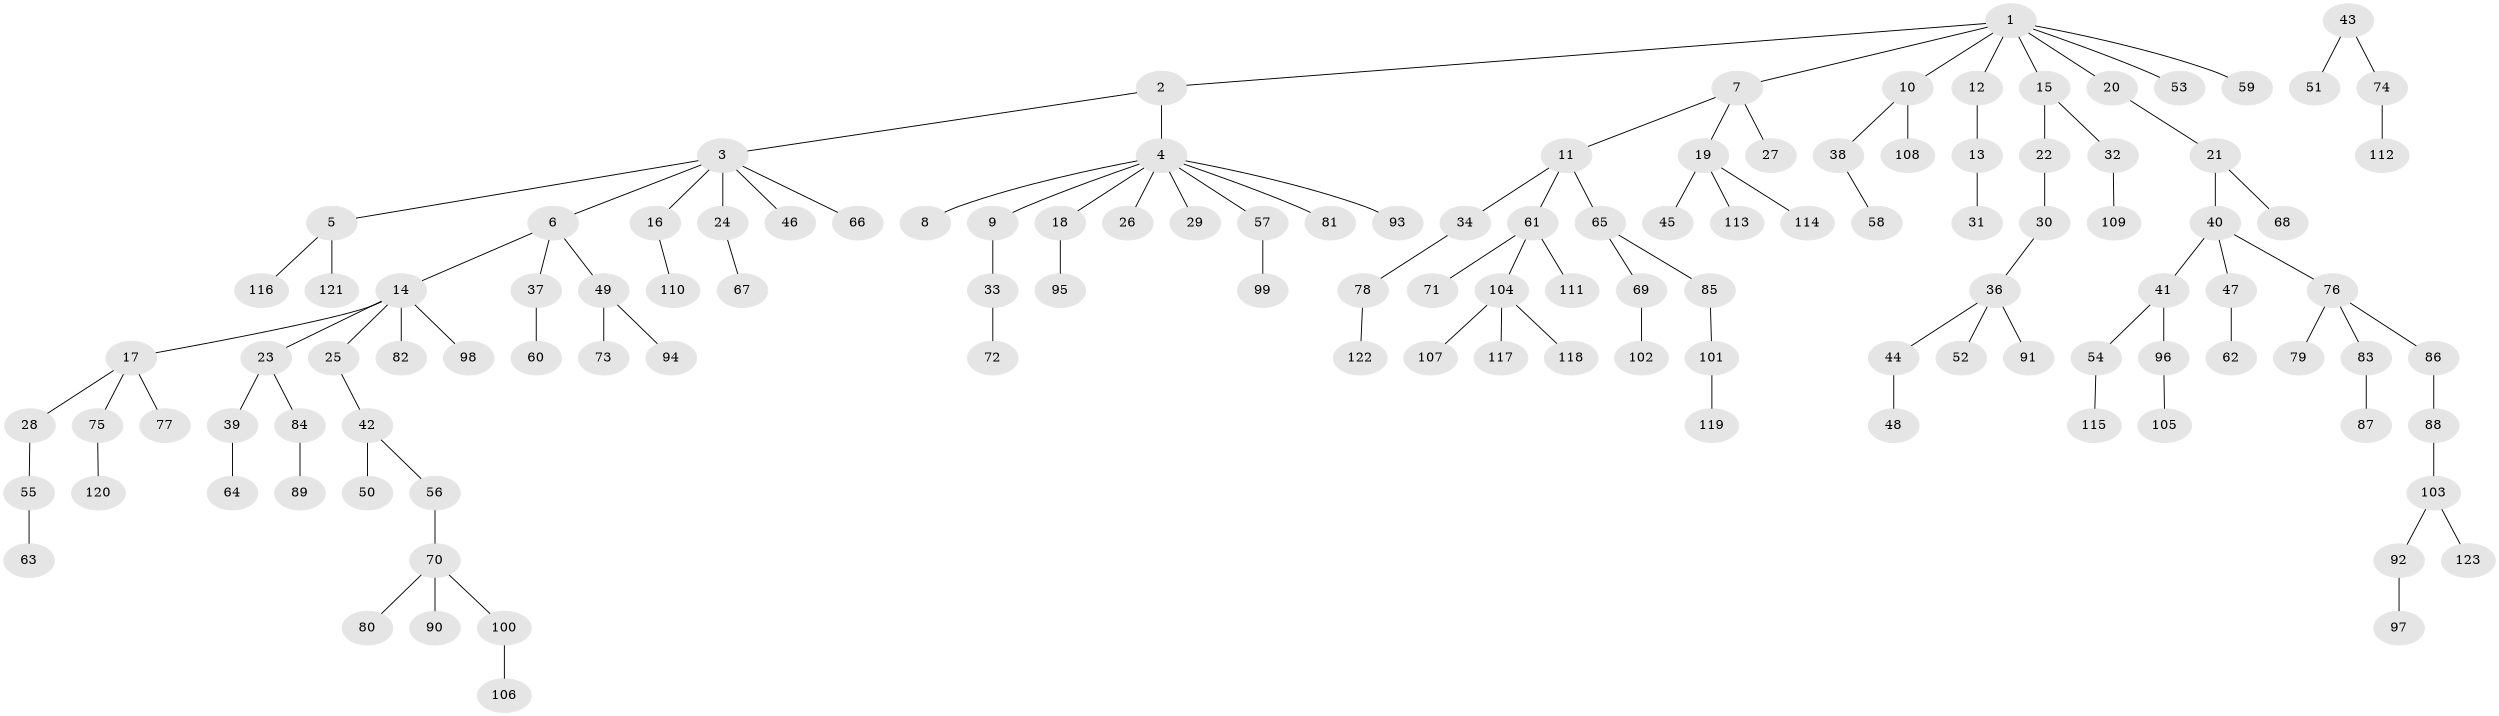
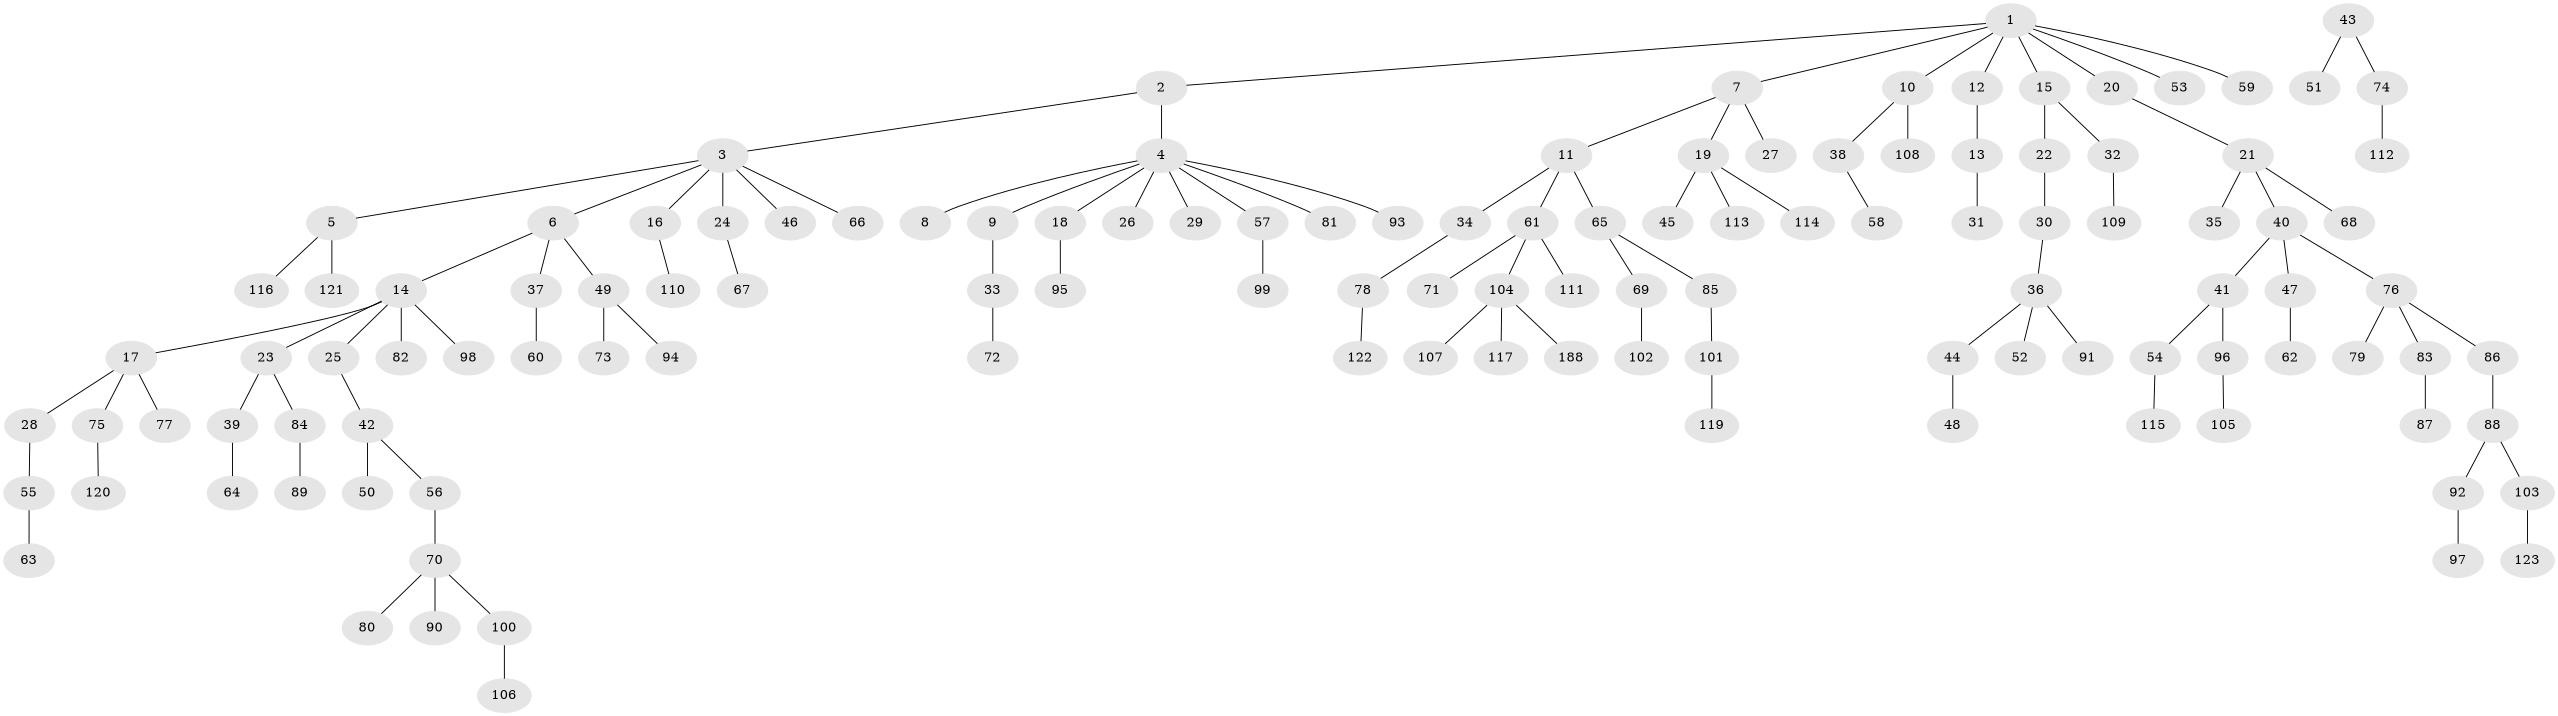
none -> (2214, 223)
(1571, 358) -> (1571, 358)
(2416, 527) -> (2475, 459)
